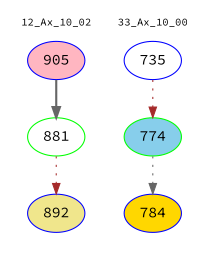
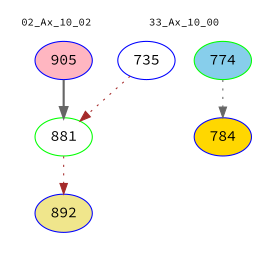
(57, 23) -> (57, 23)
(153, 93) -> (116, 89)
